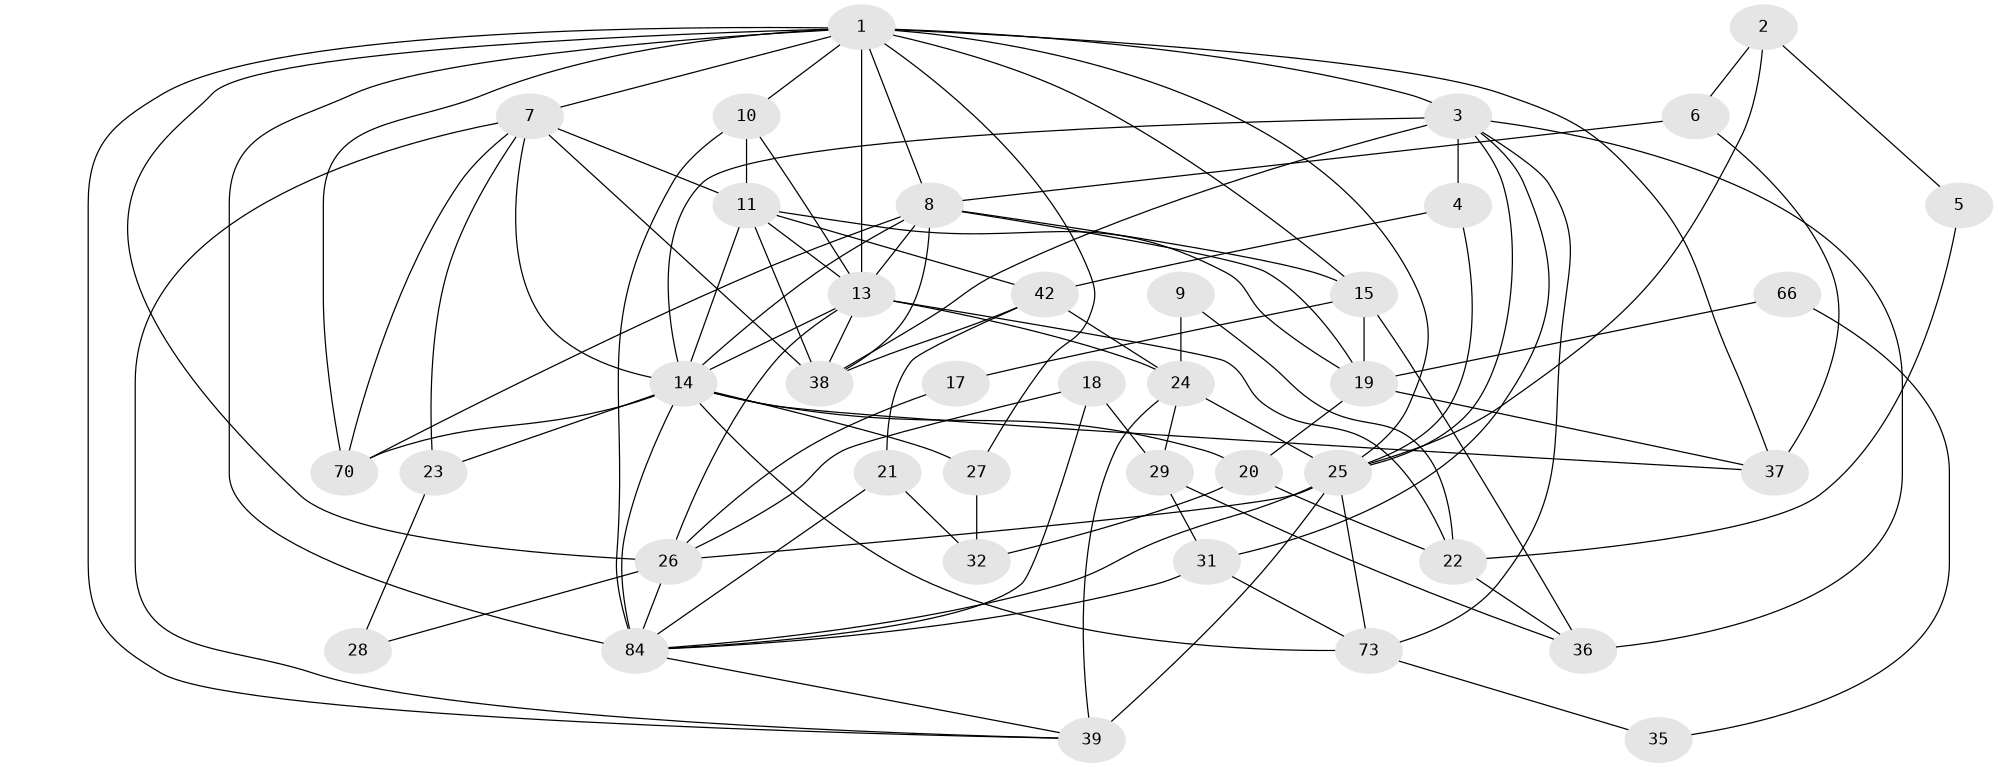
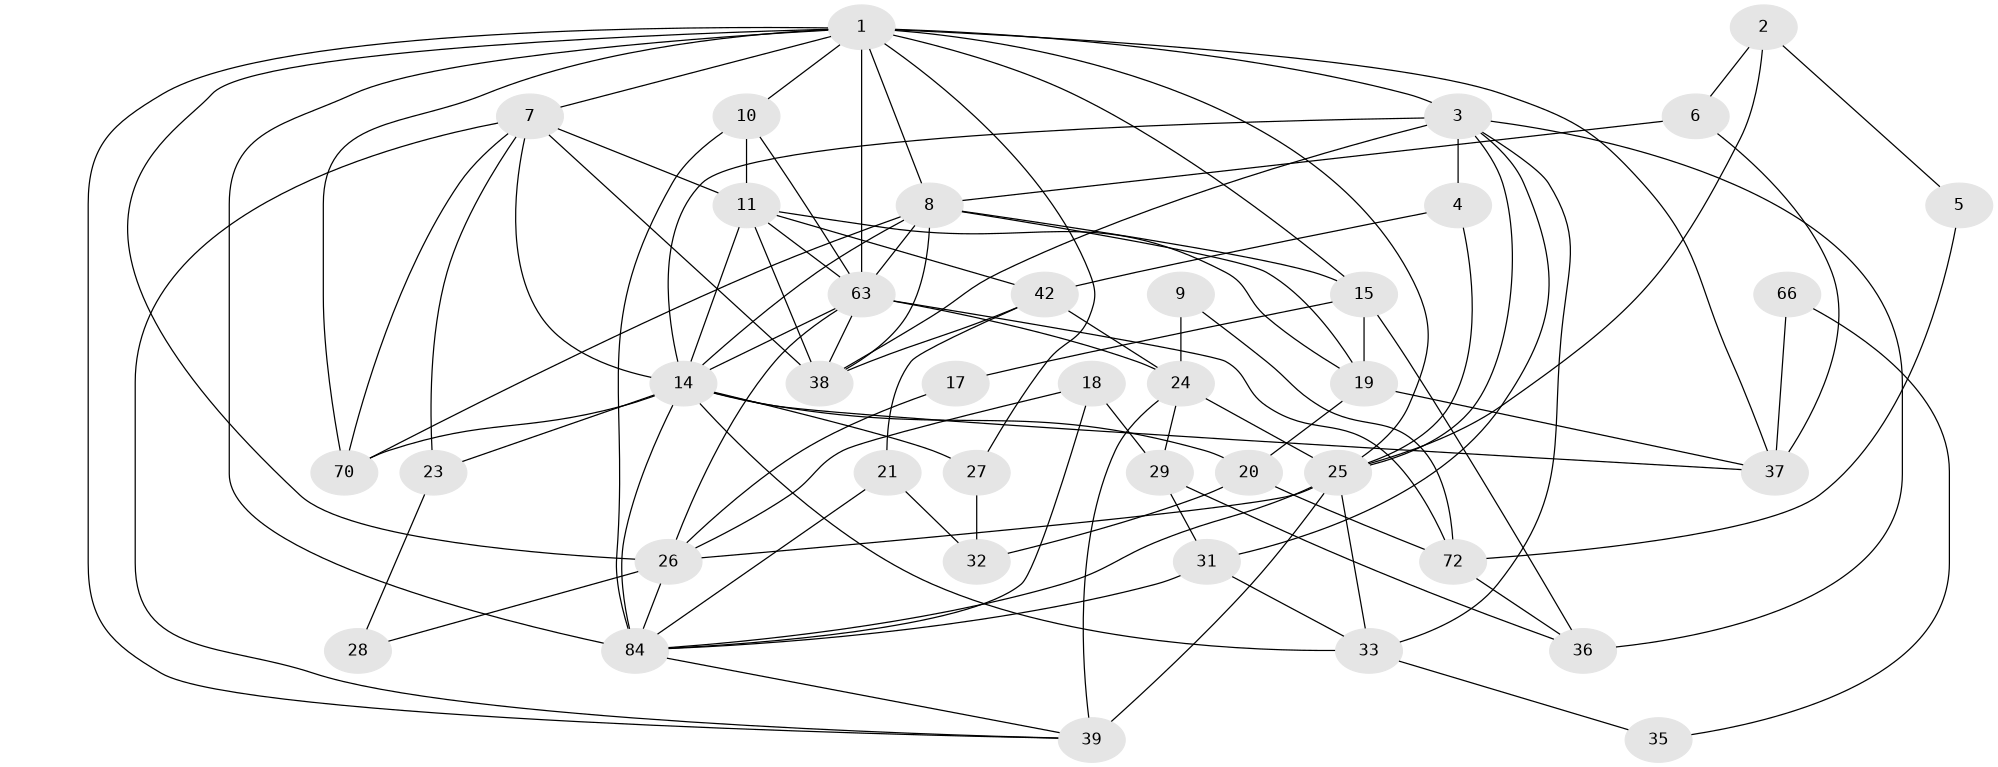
(862, 295) -> (862, 295)
(1576, 339) -> (1781, 384)
(1453, 562) -> (1453, 562)
(1369, 651) -> (1369, 651)
